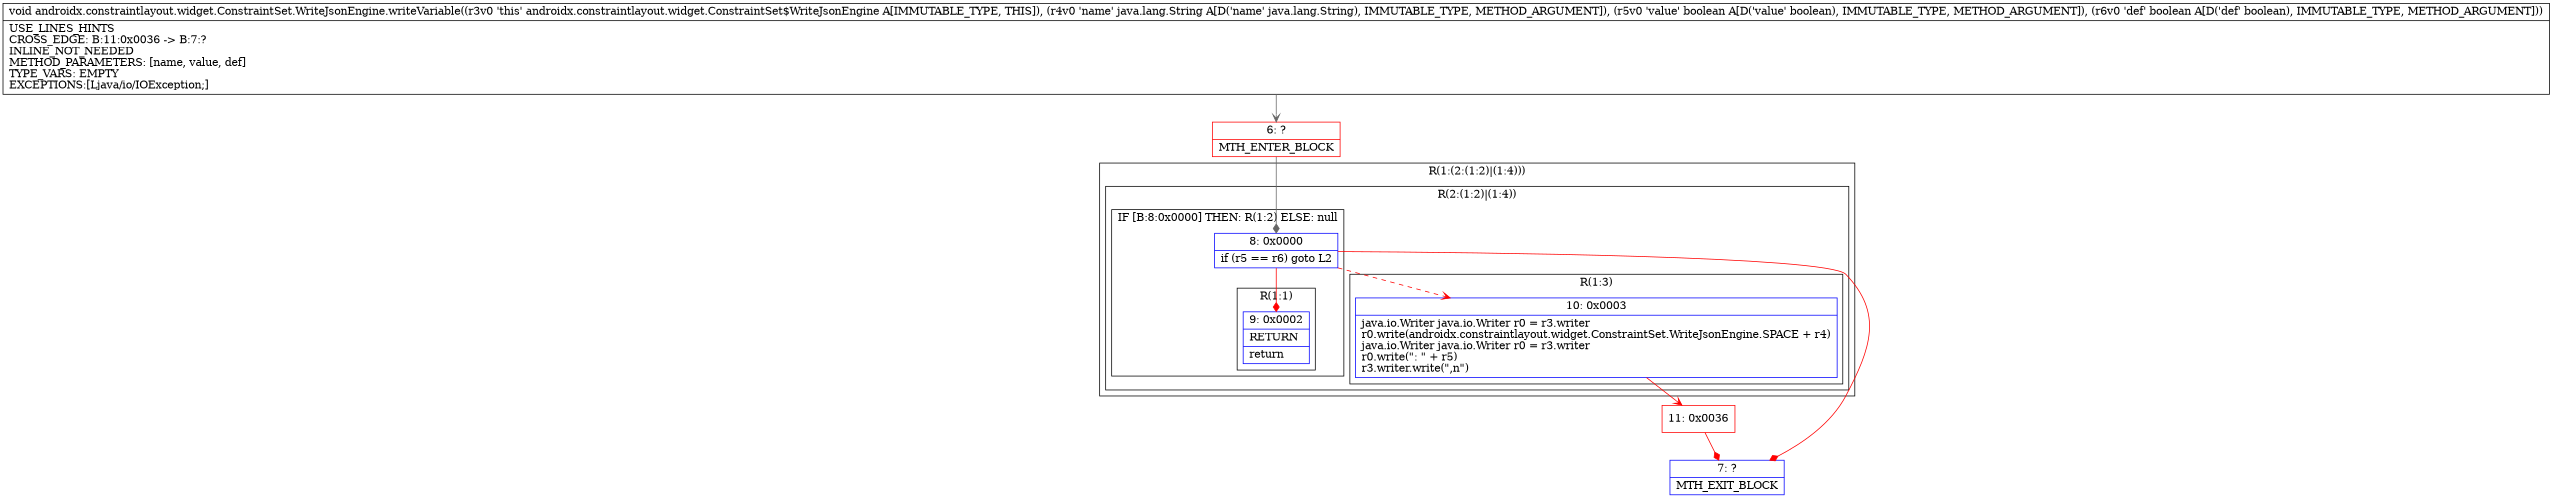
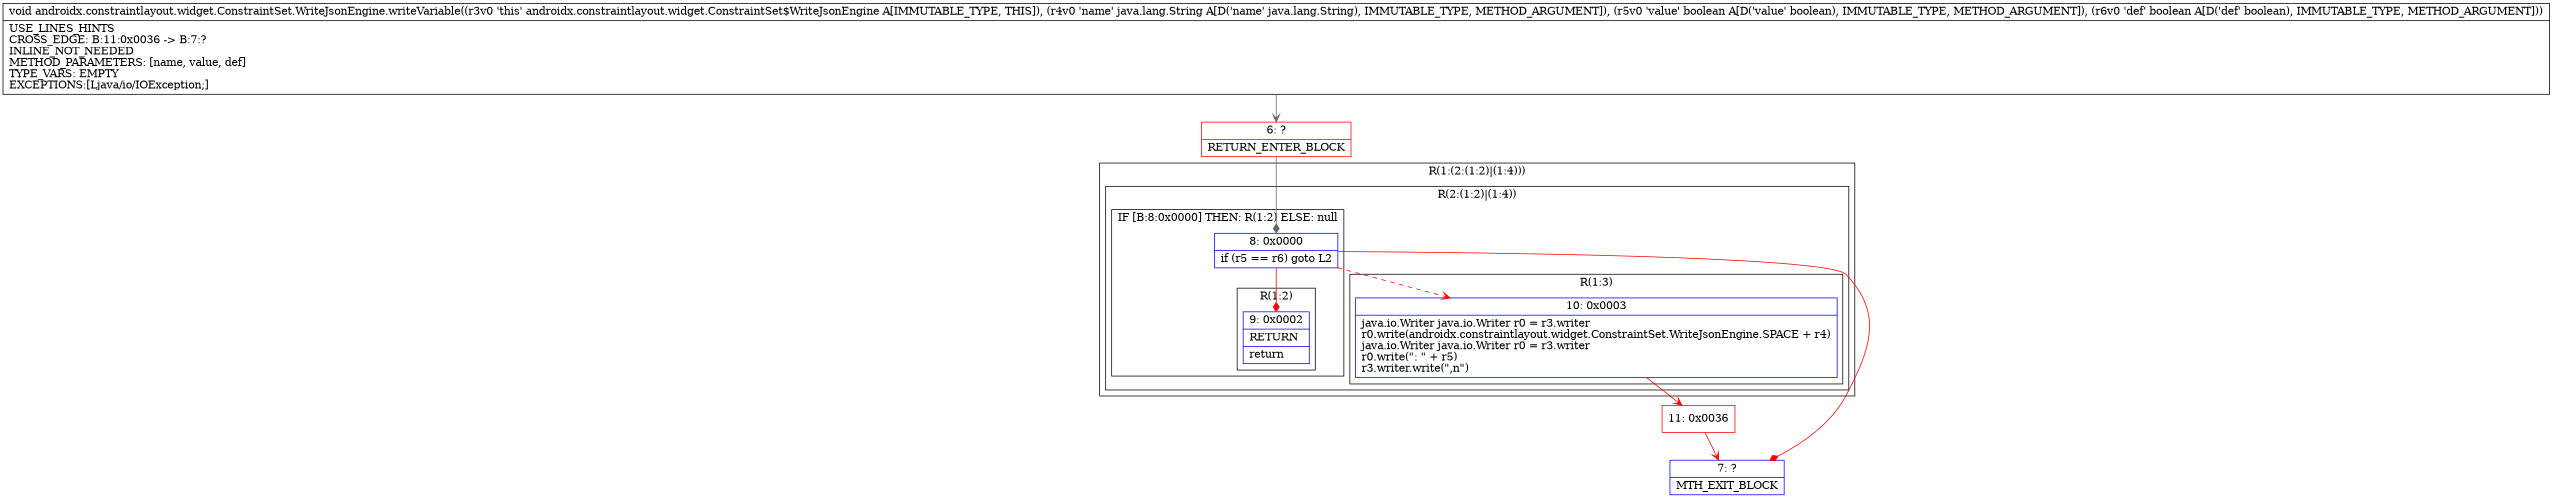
(1276, 148) -> (1276, 148)
(1276, 297) -> (1276, 297)
(1710, 442) -> (1710, 443)
